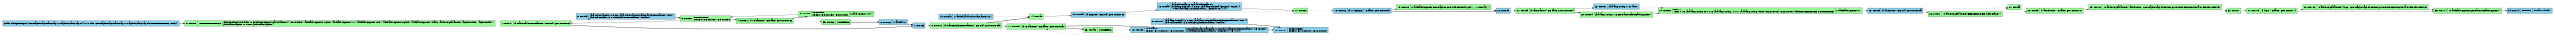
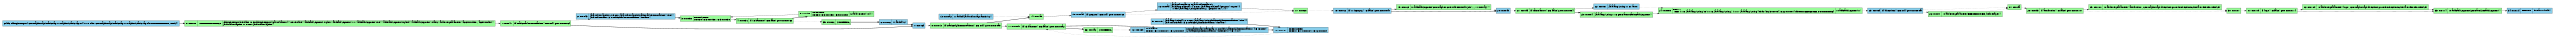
(2014, 12) -> (2023, 8)
(626, 22) -> (497, 23)
